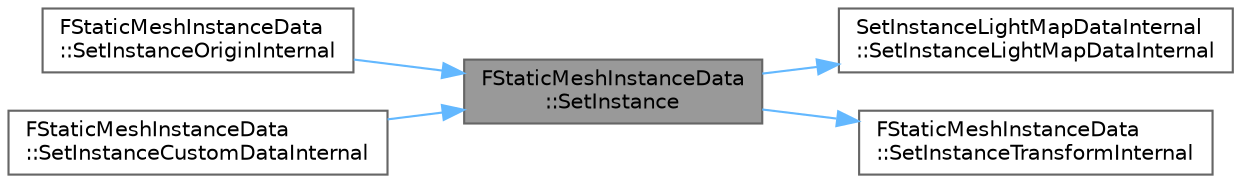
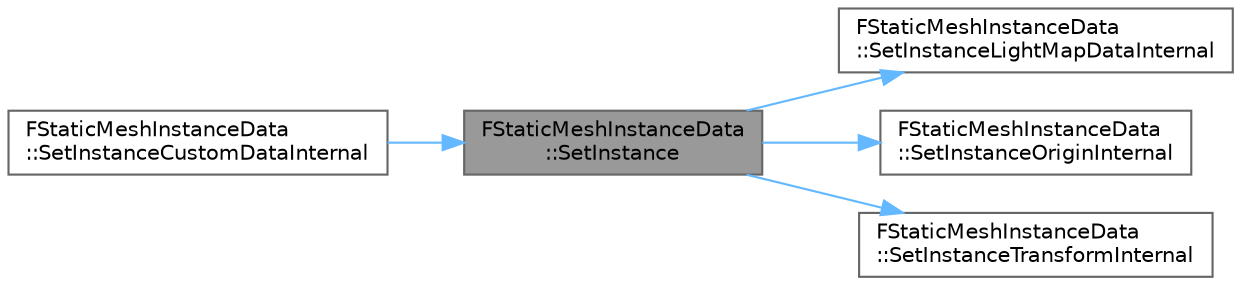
(1036, 40) -> (1036, 40)
(398, 65) -> (810, 143)
